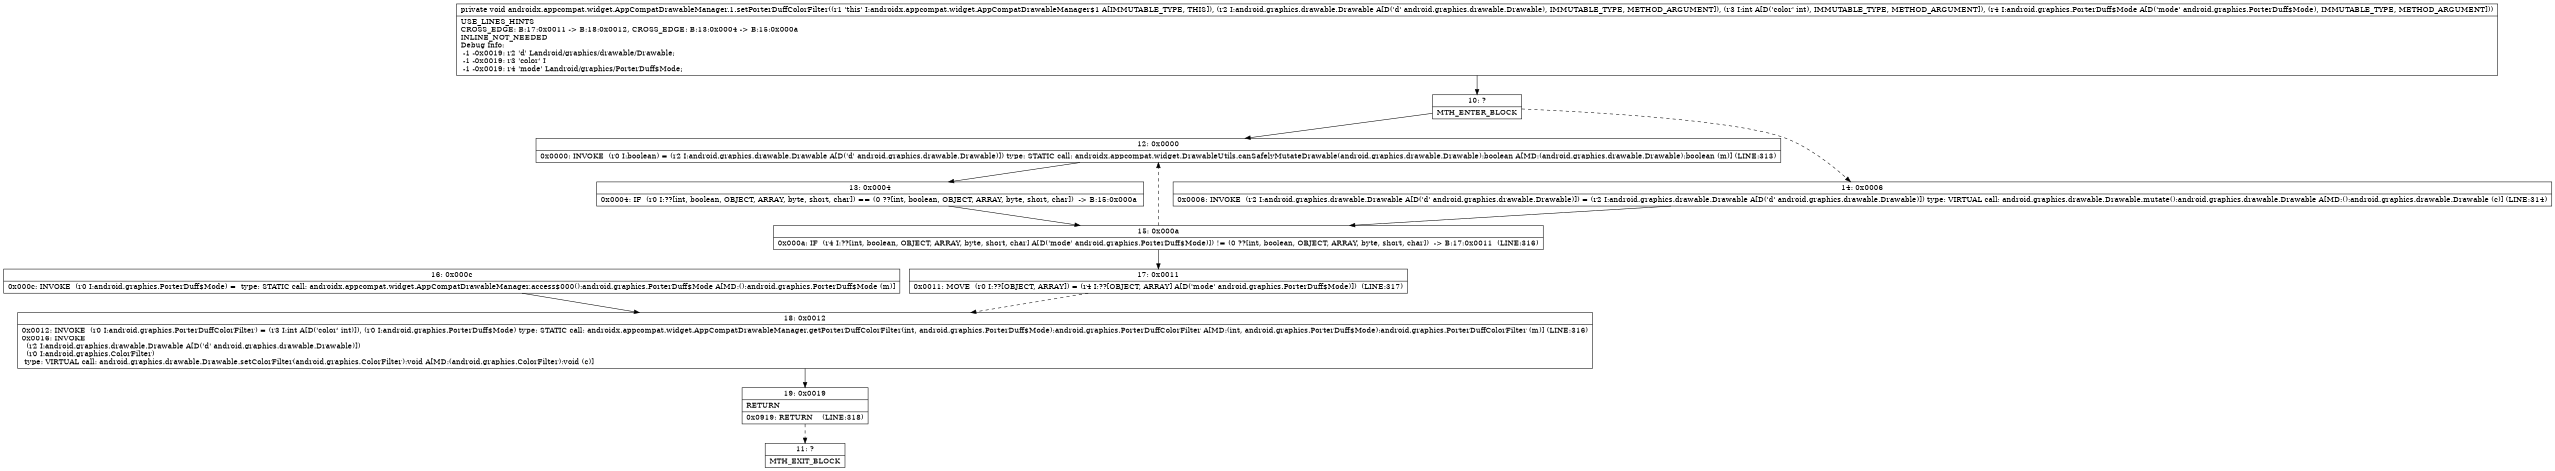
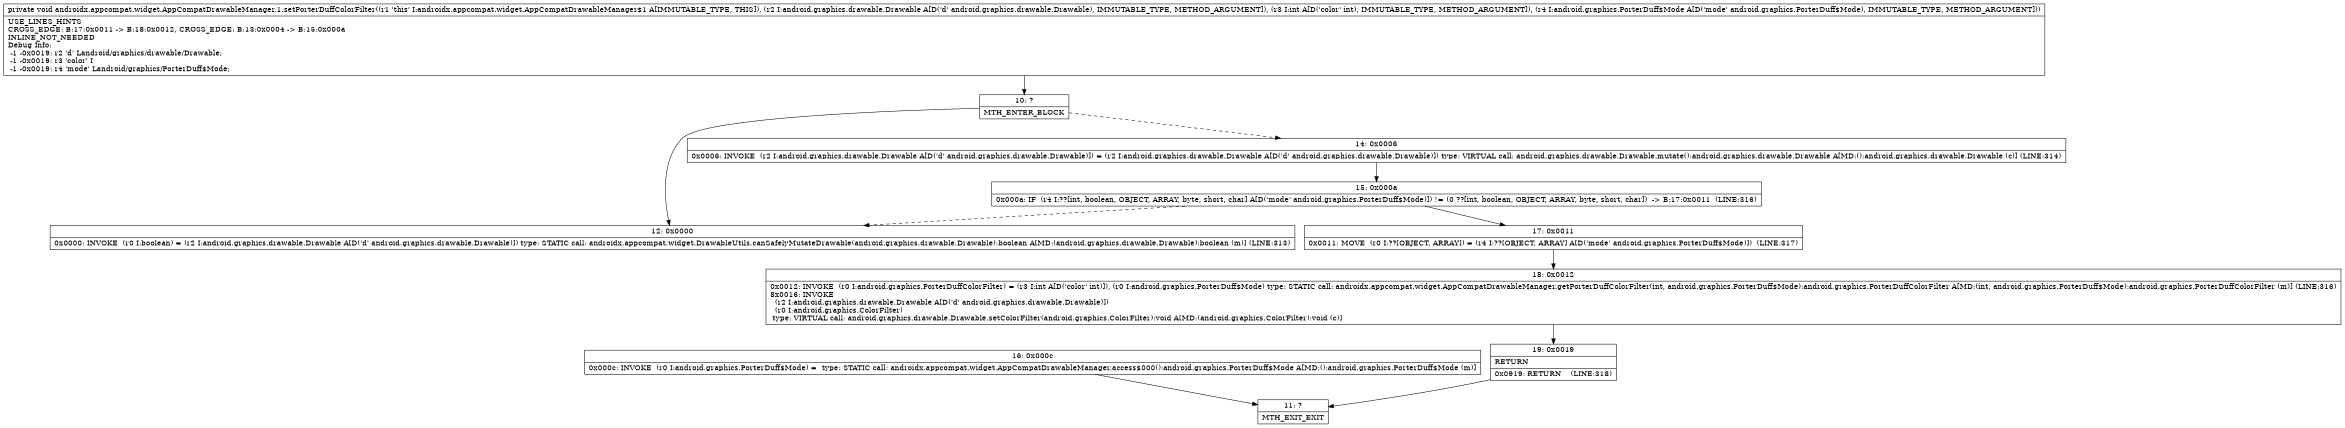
(870, 194) -> none
(578, 302) -> (1174, 389)
(1032, 302) -> (1553, 257)
(56, 338) -> (805, 295)
(805, 431) -> (1412, 394)
(805, 461) -> (1293, 418)
